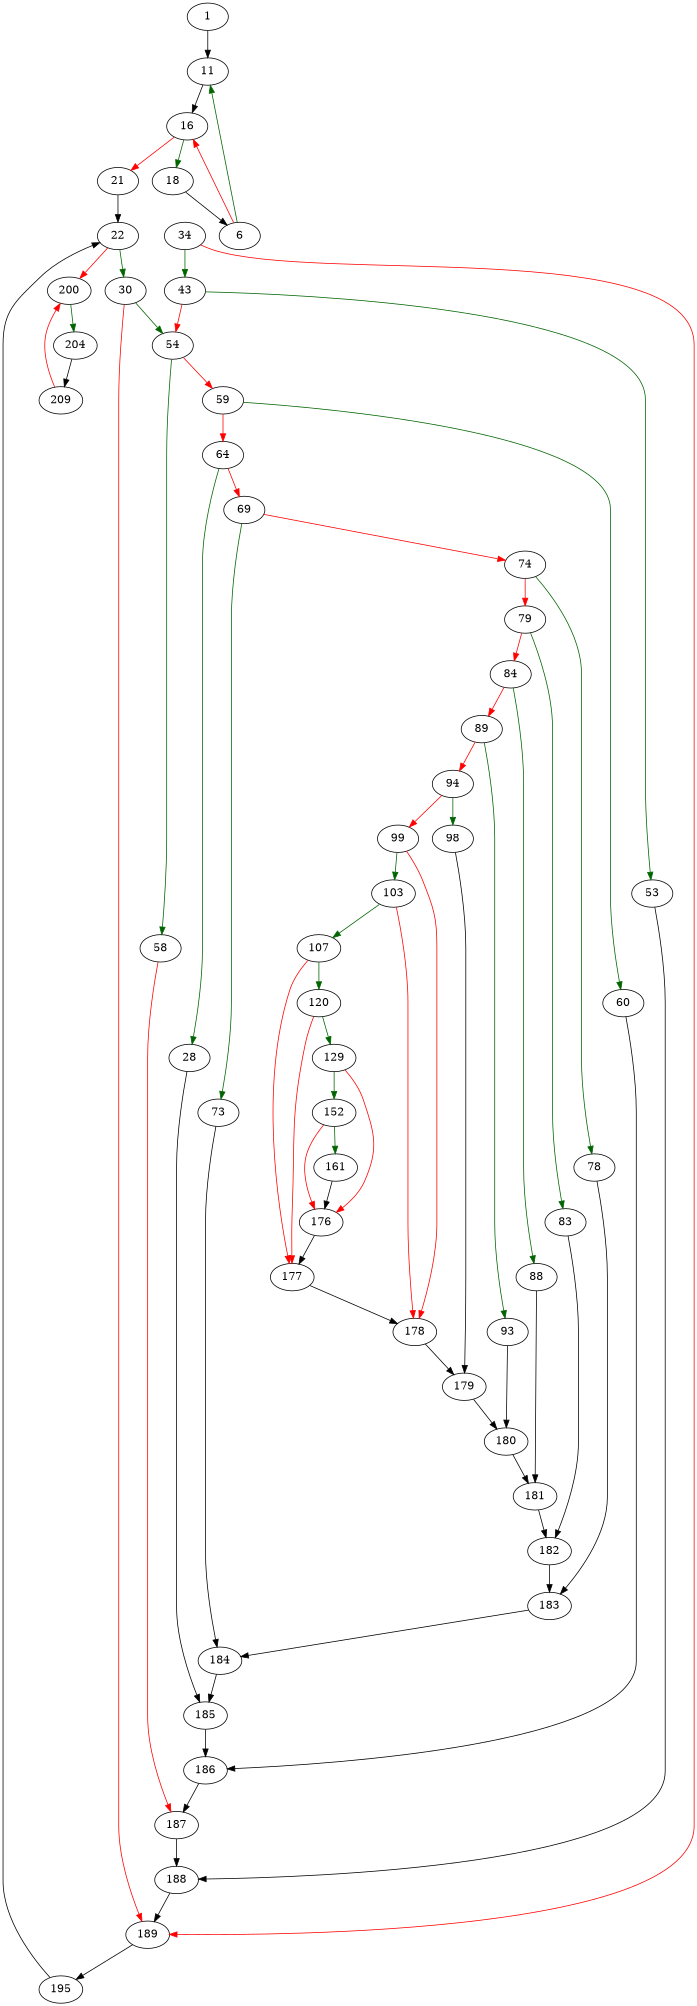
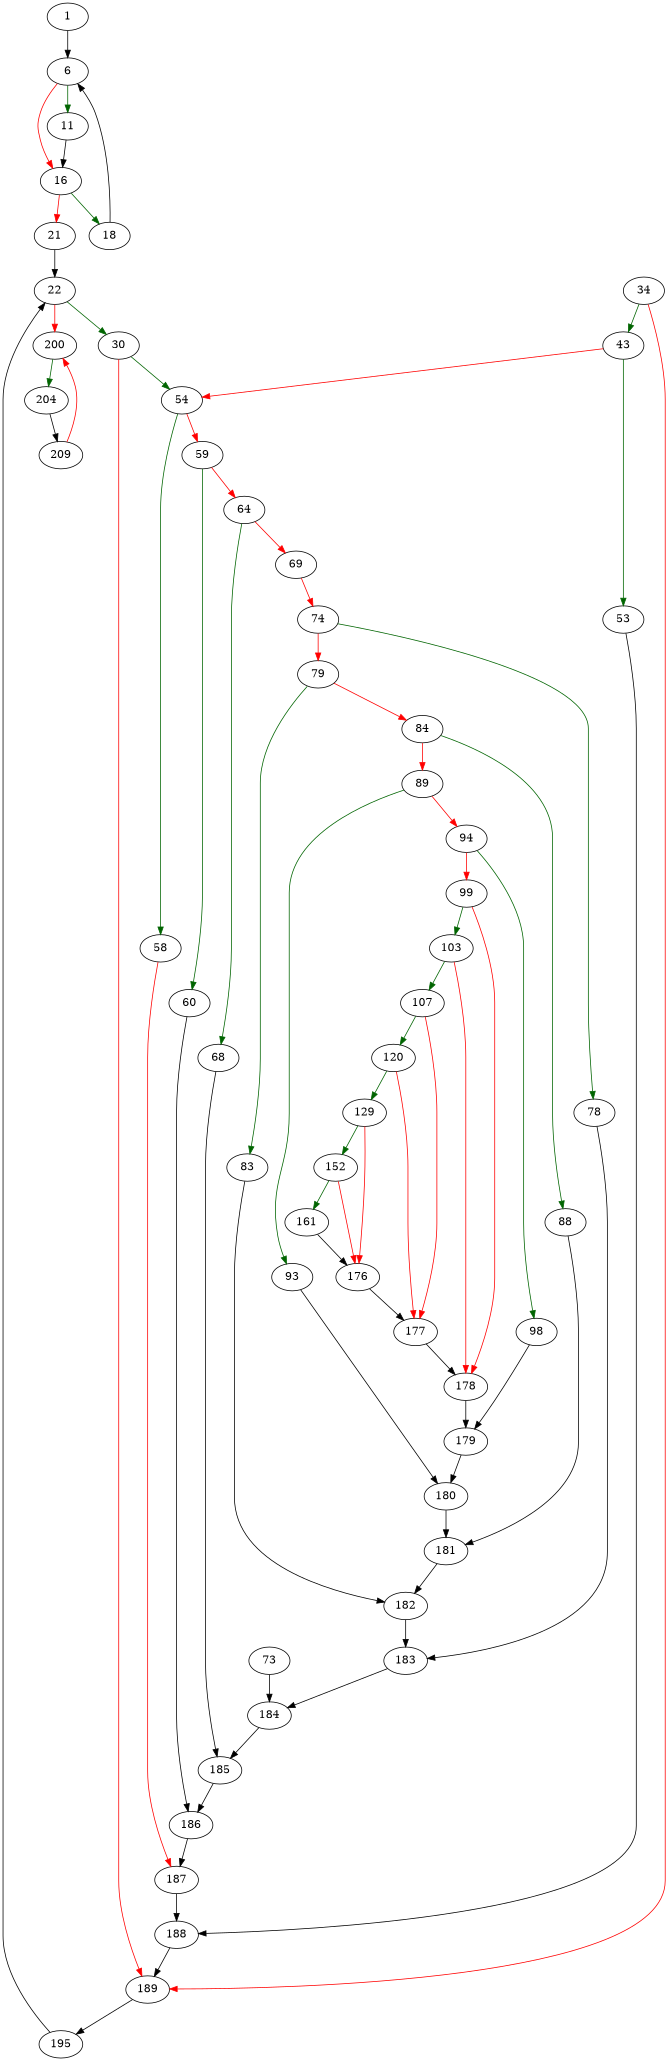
(208, 40) -> (68, 40)
(231, 807) -> none
(190, 1058) -> (218, 1058)
